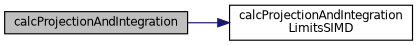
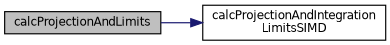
(96, 23) -> (83, 23)
